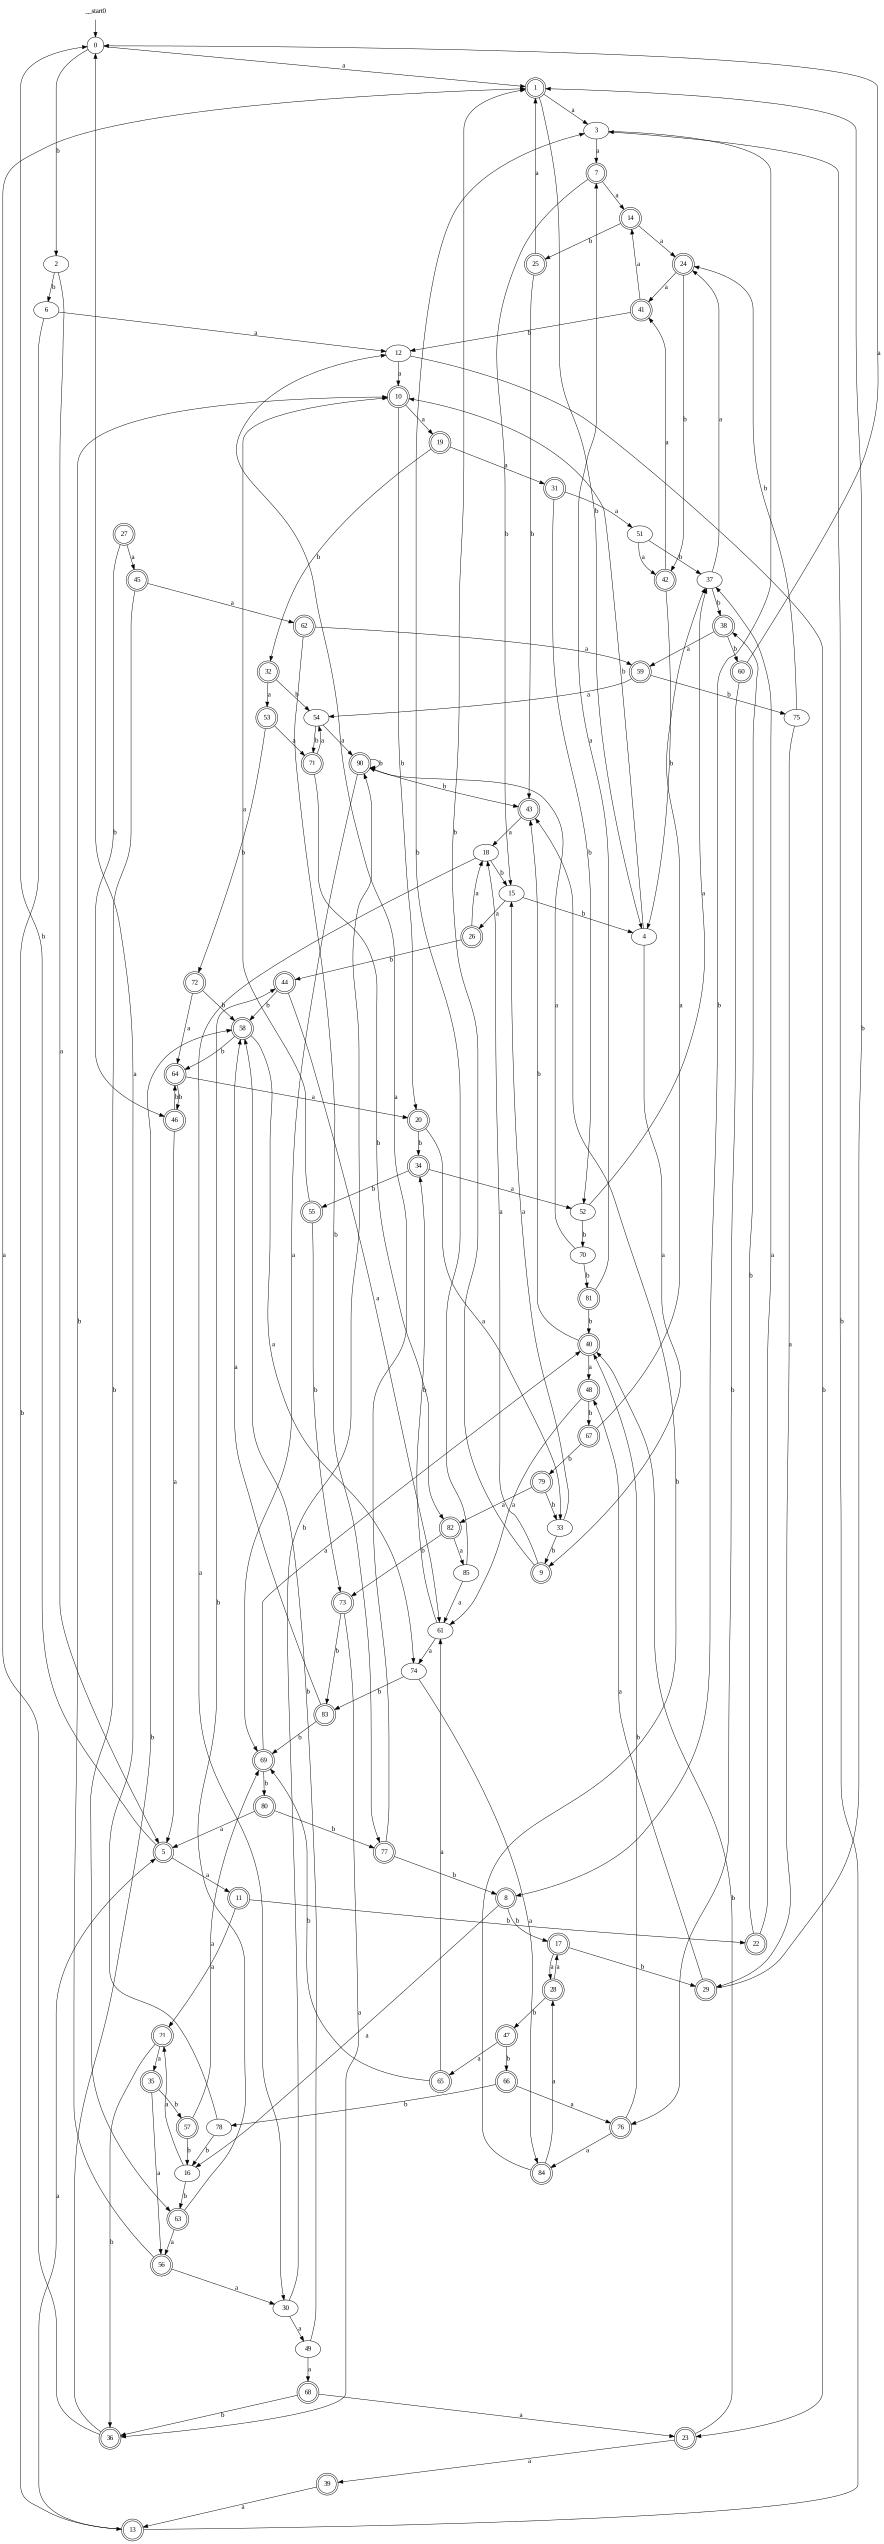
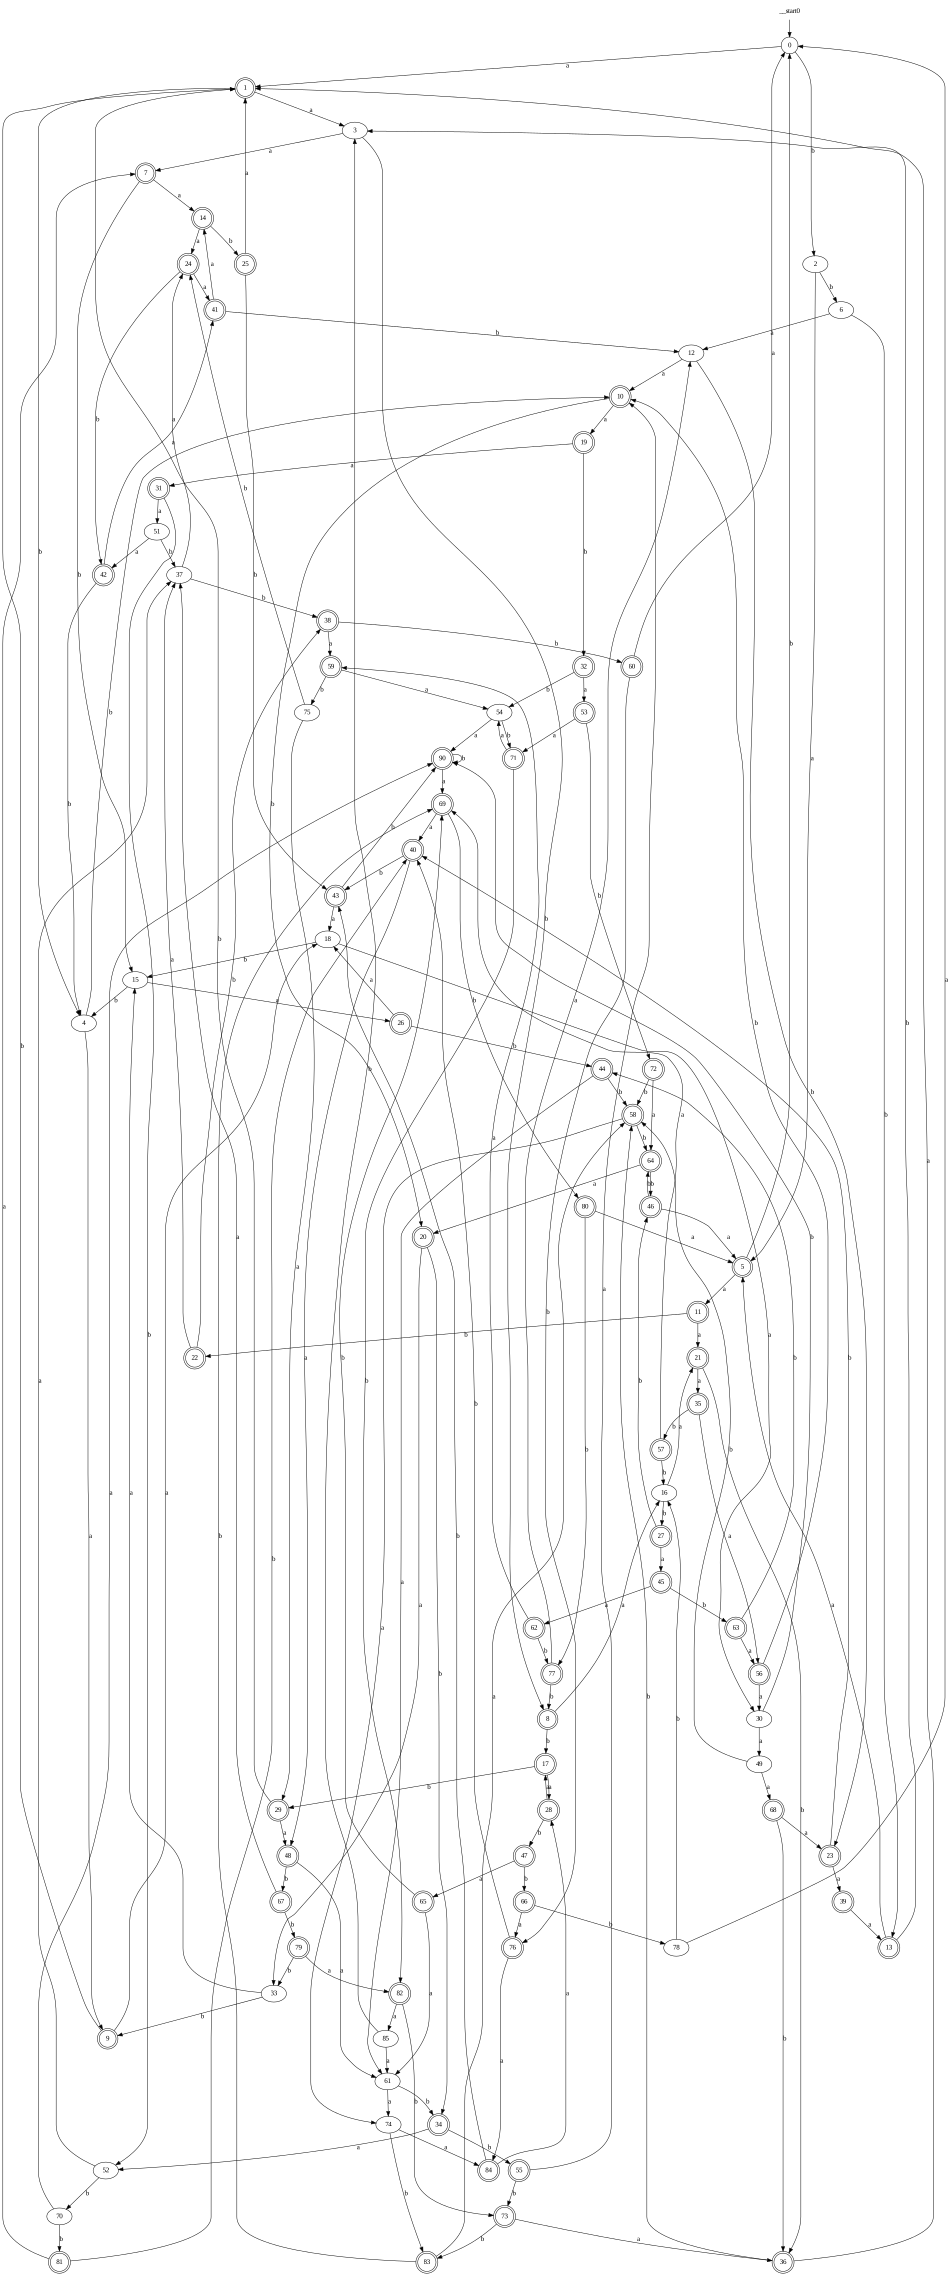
(441, 789) -> (390, 826)
(183, 2193) -> (663, 1511)
